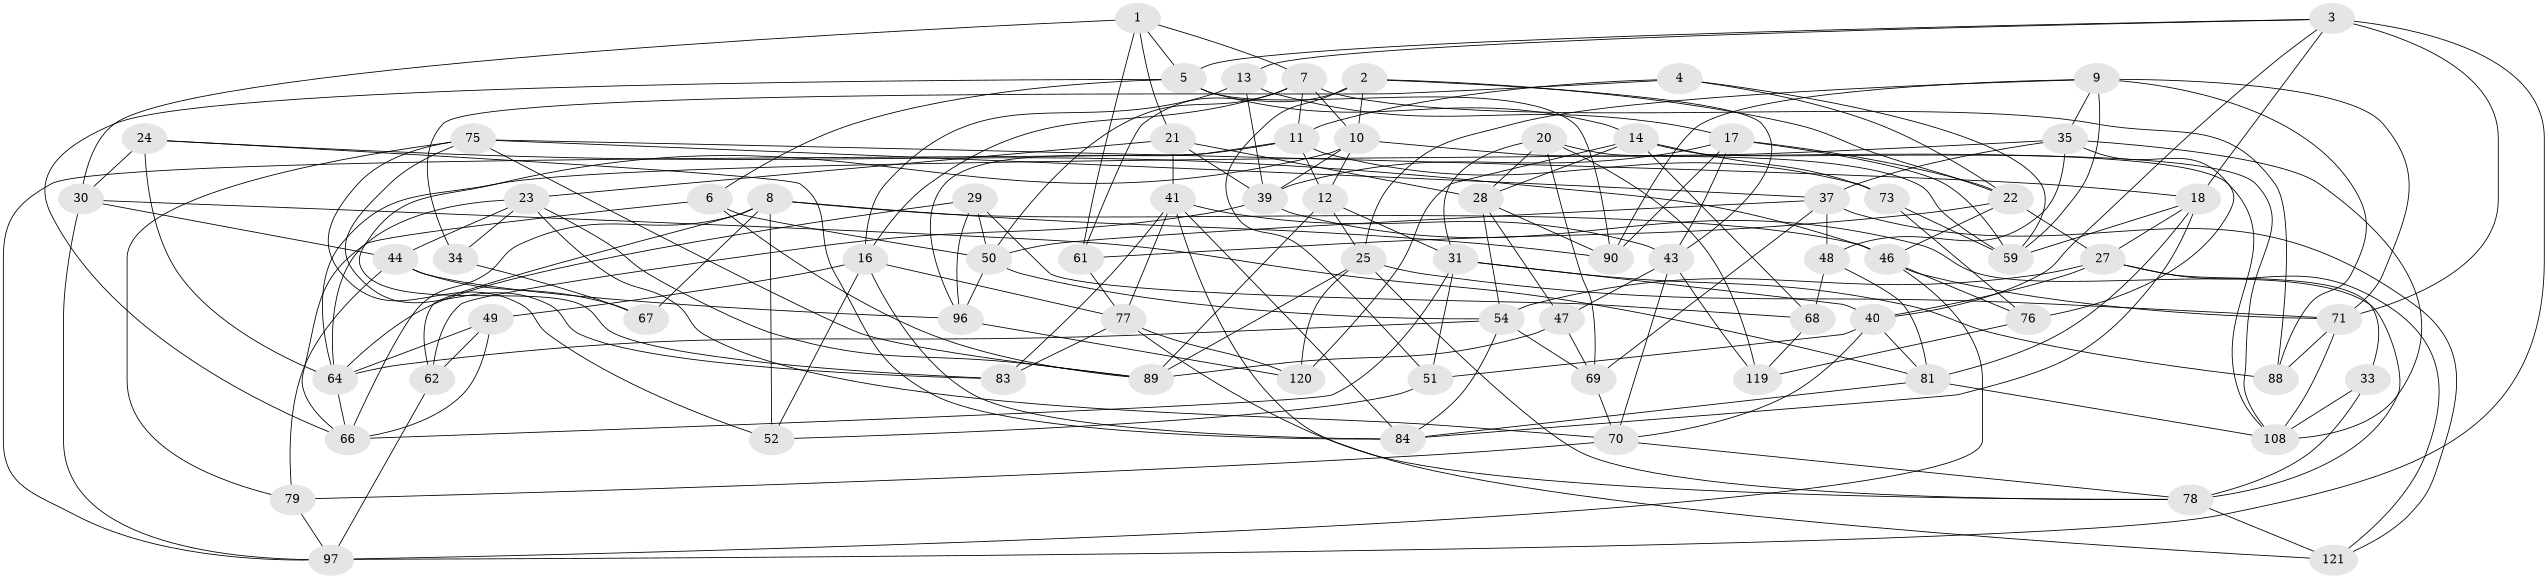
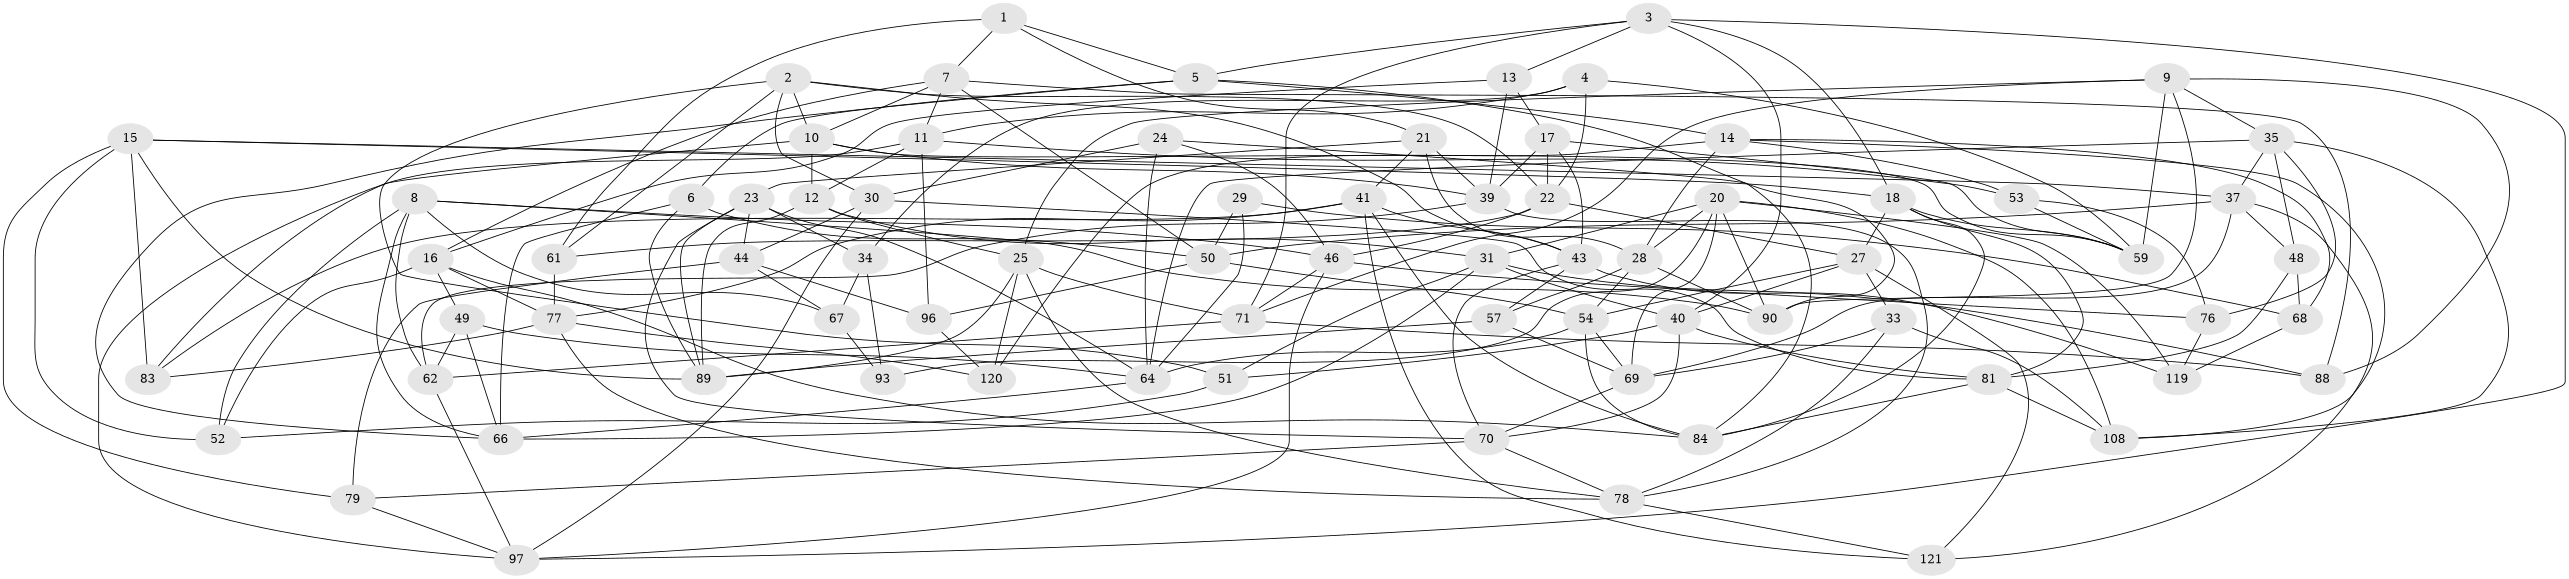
(577, 53) -> (776, 135)
(473, 139) -> (130, 139)
(1887, 199) -> (2017, 199)
(1657, 213) -> (1744, 259)
(957, 260) -> none
(1562, 319) -> (1494, 319)
none -> (1766, 357)
none -> (883, 380)
(2313, 382) -> (991, 338)
